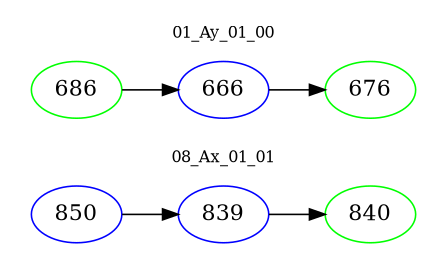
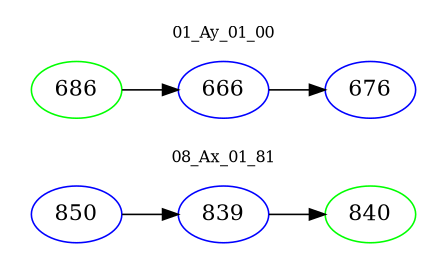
(370, 90) -> (370, 90)
(224, 158) -> (224, 158)
